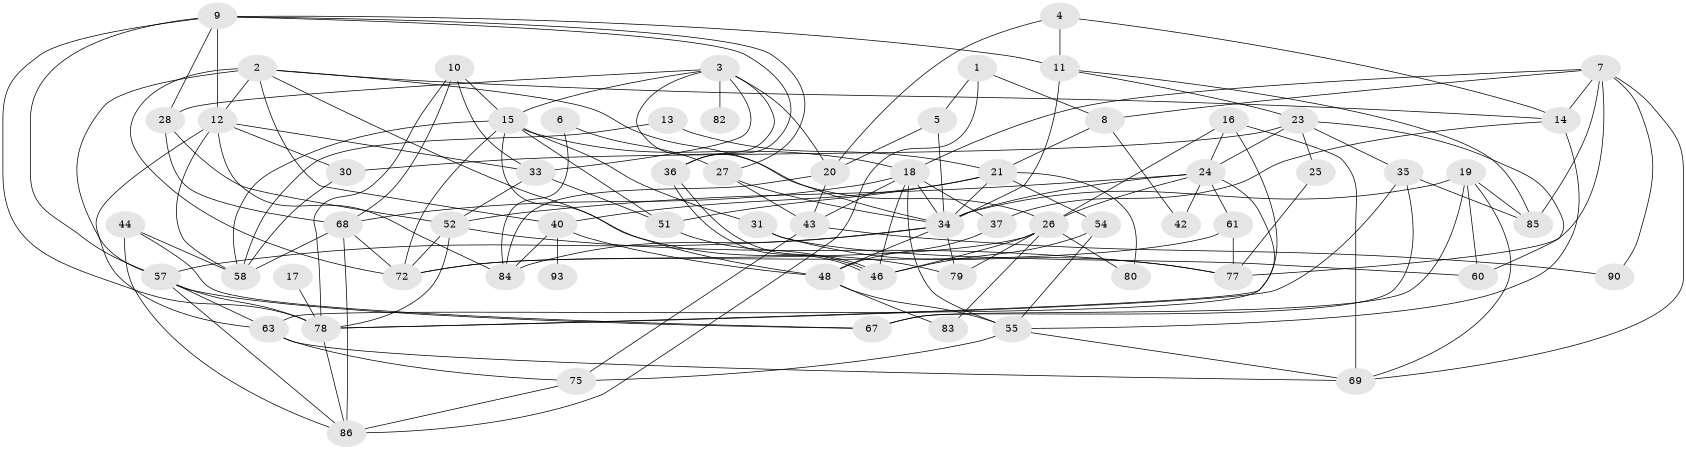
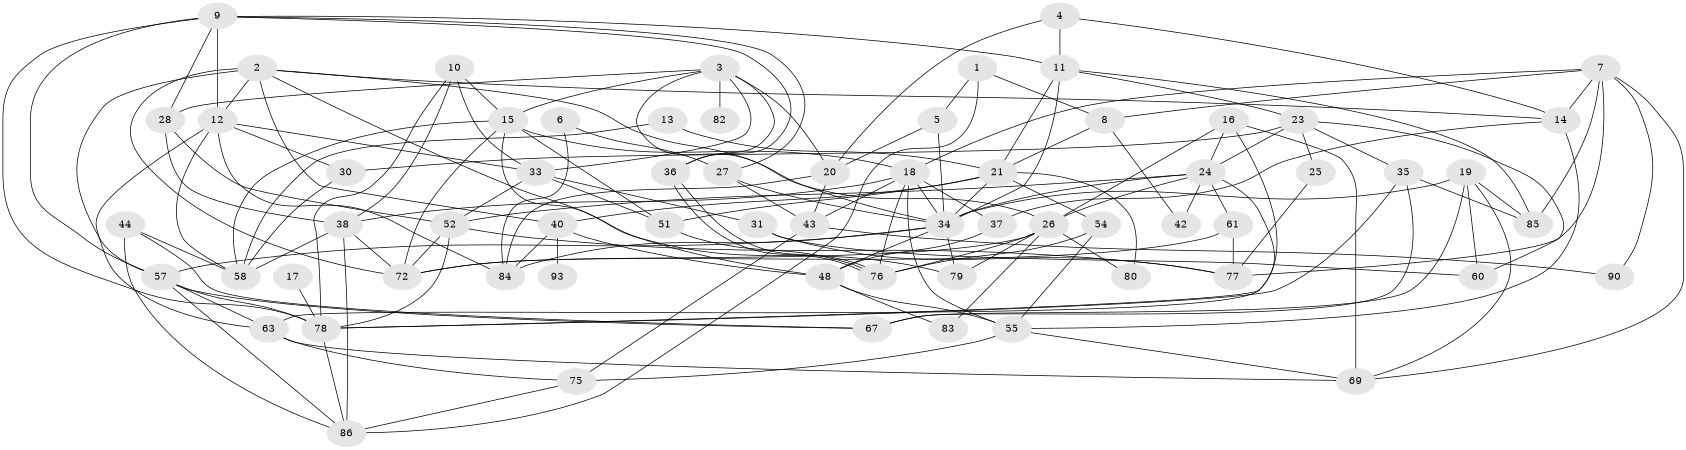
none -> (1032, 114)
(630, 178) -> (637, 197)
(343, 225) -> (343, 225)
(877, 277) -> (877, 277)
